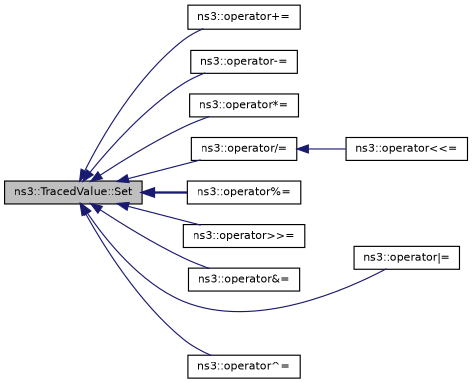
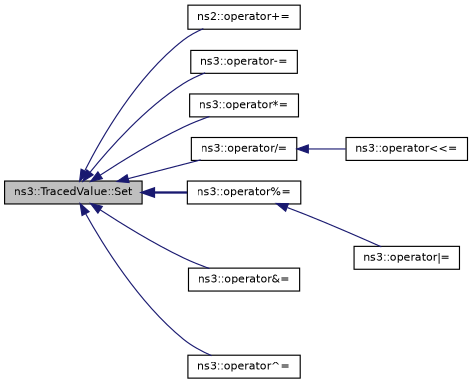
(244, 17) -> (244, 17)
(244, 236) -> none
(222, 310) -> (335, 227)
